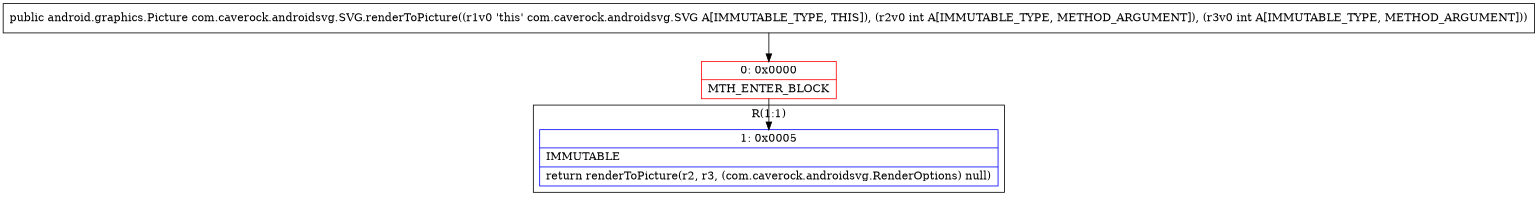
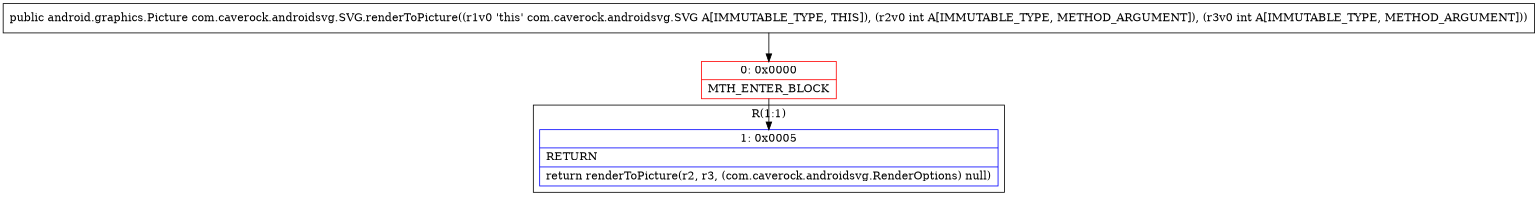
(583, 157) -> (572, 157)
